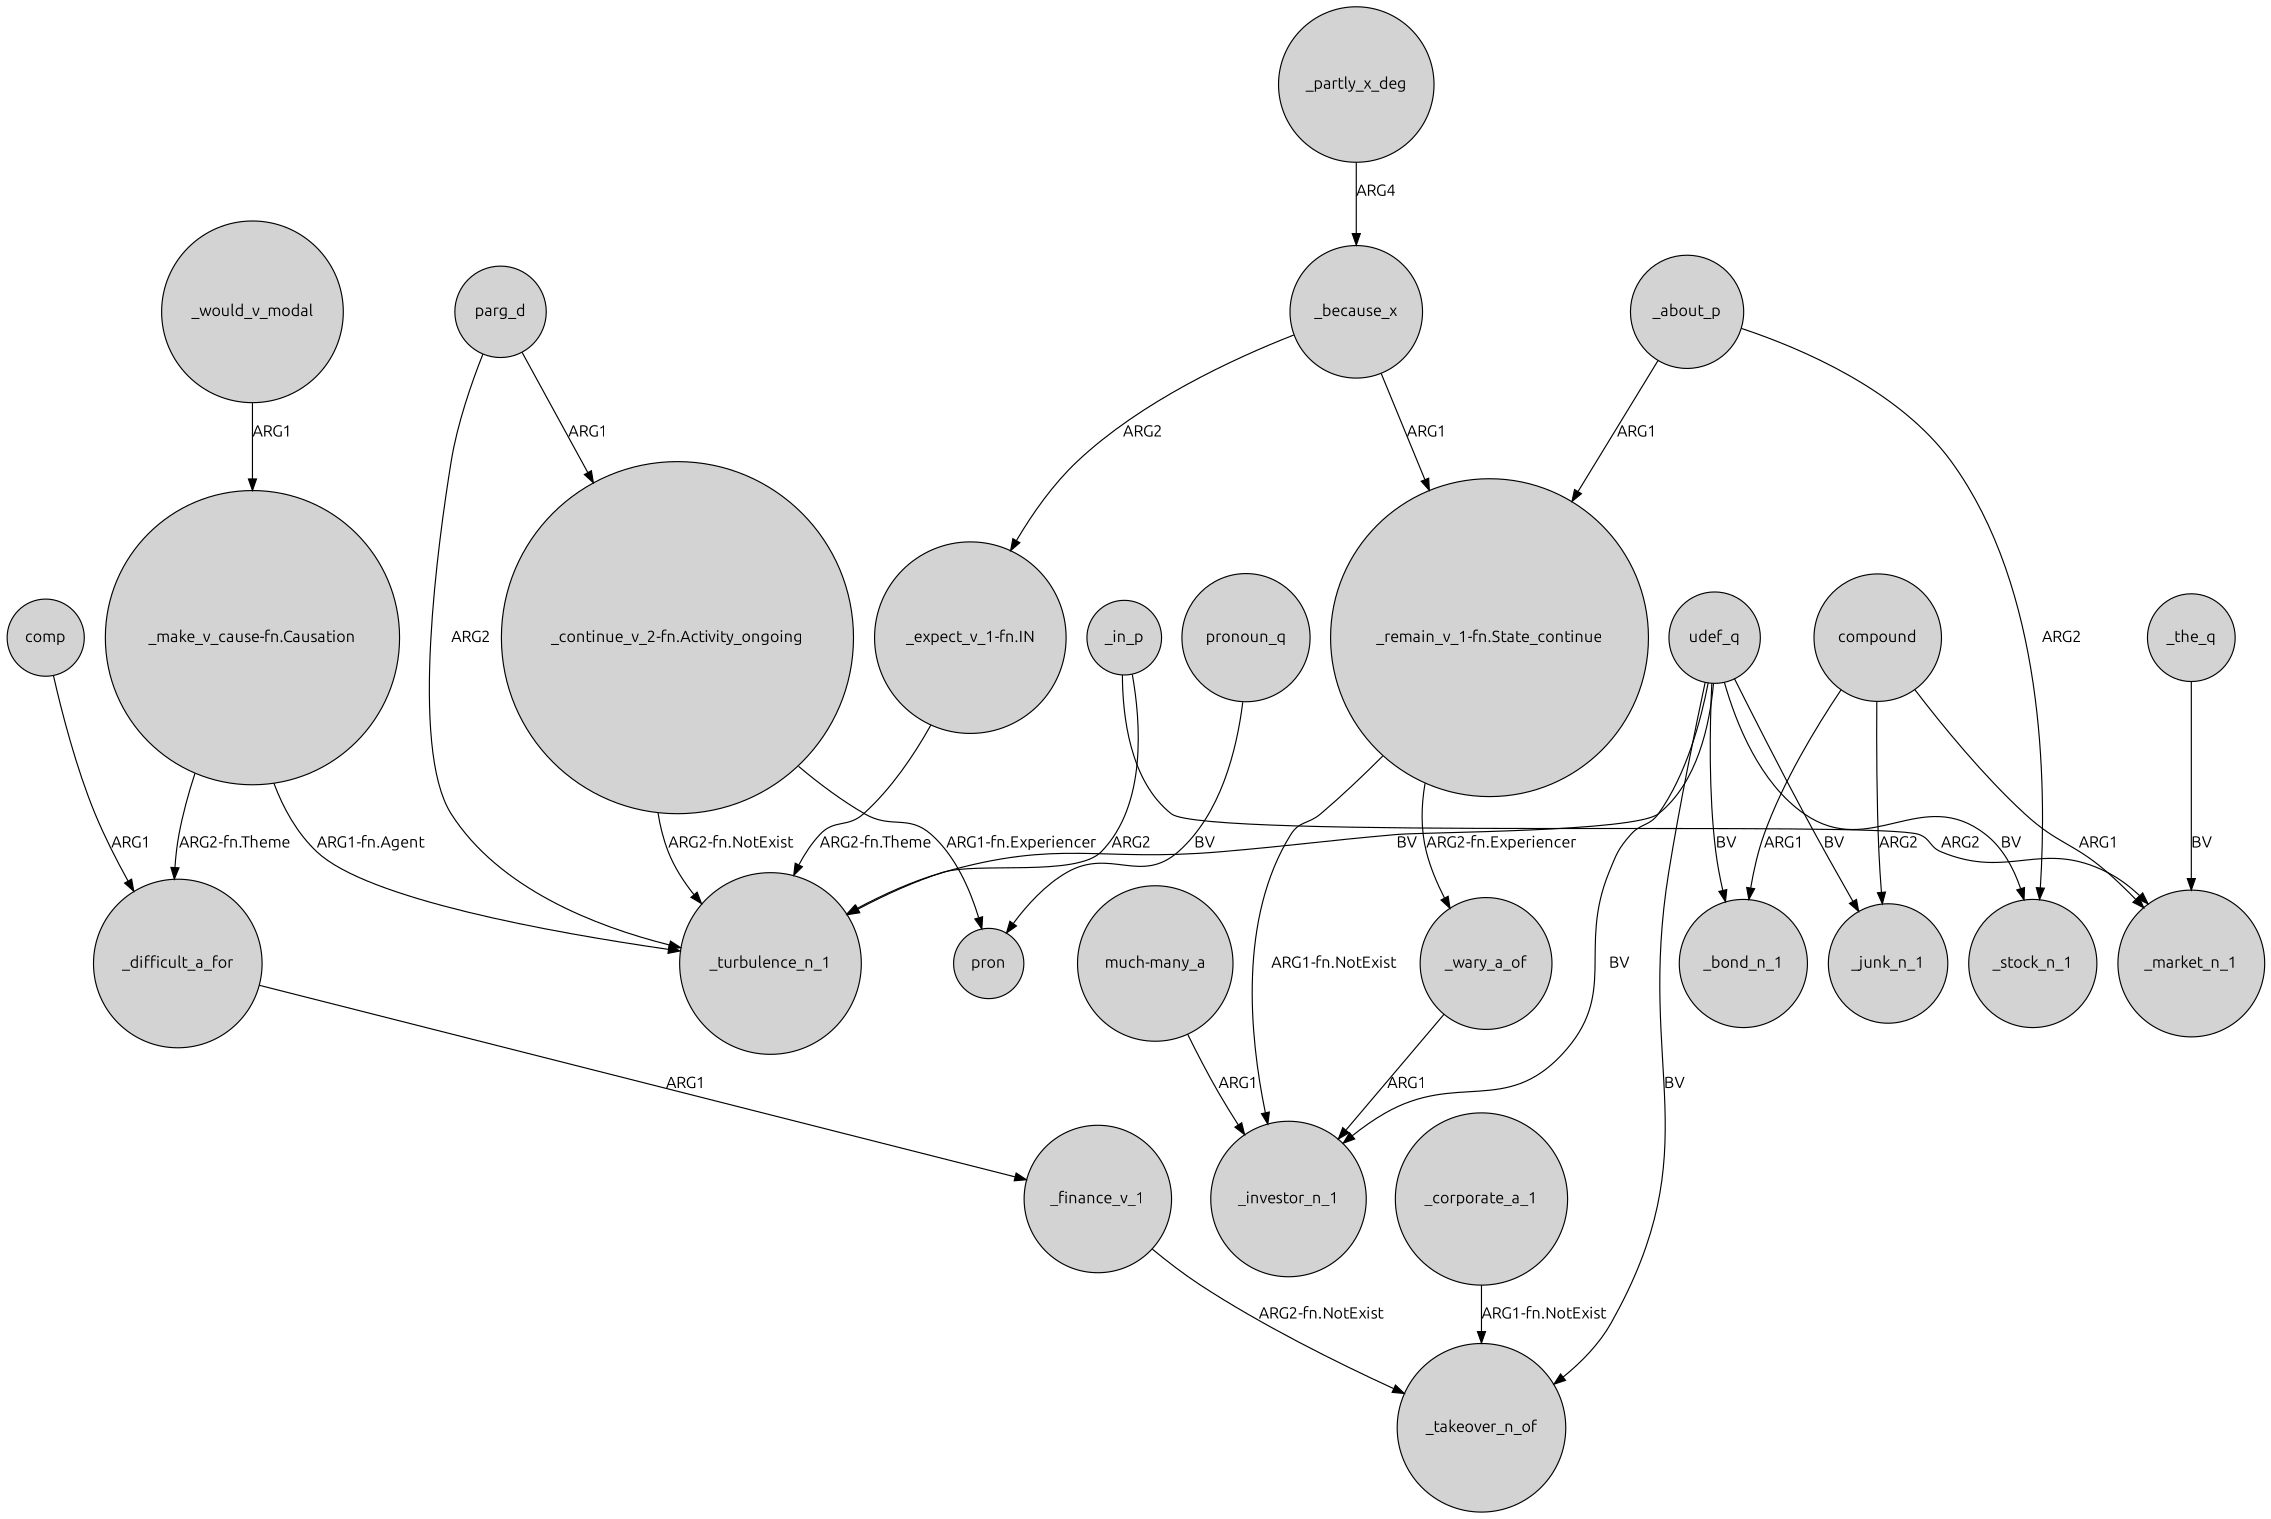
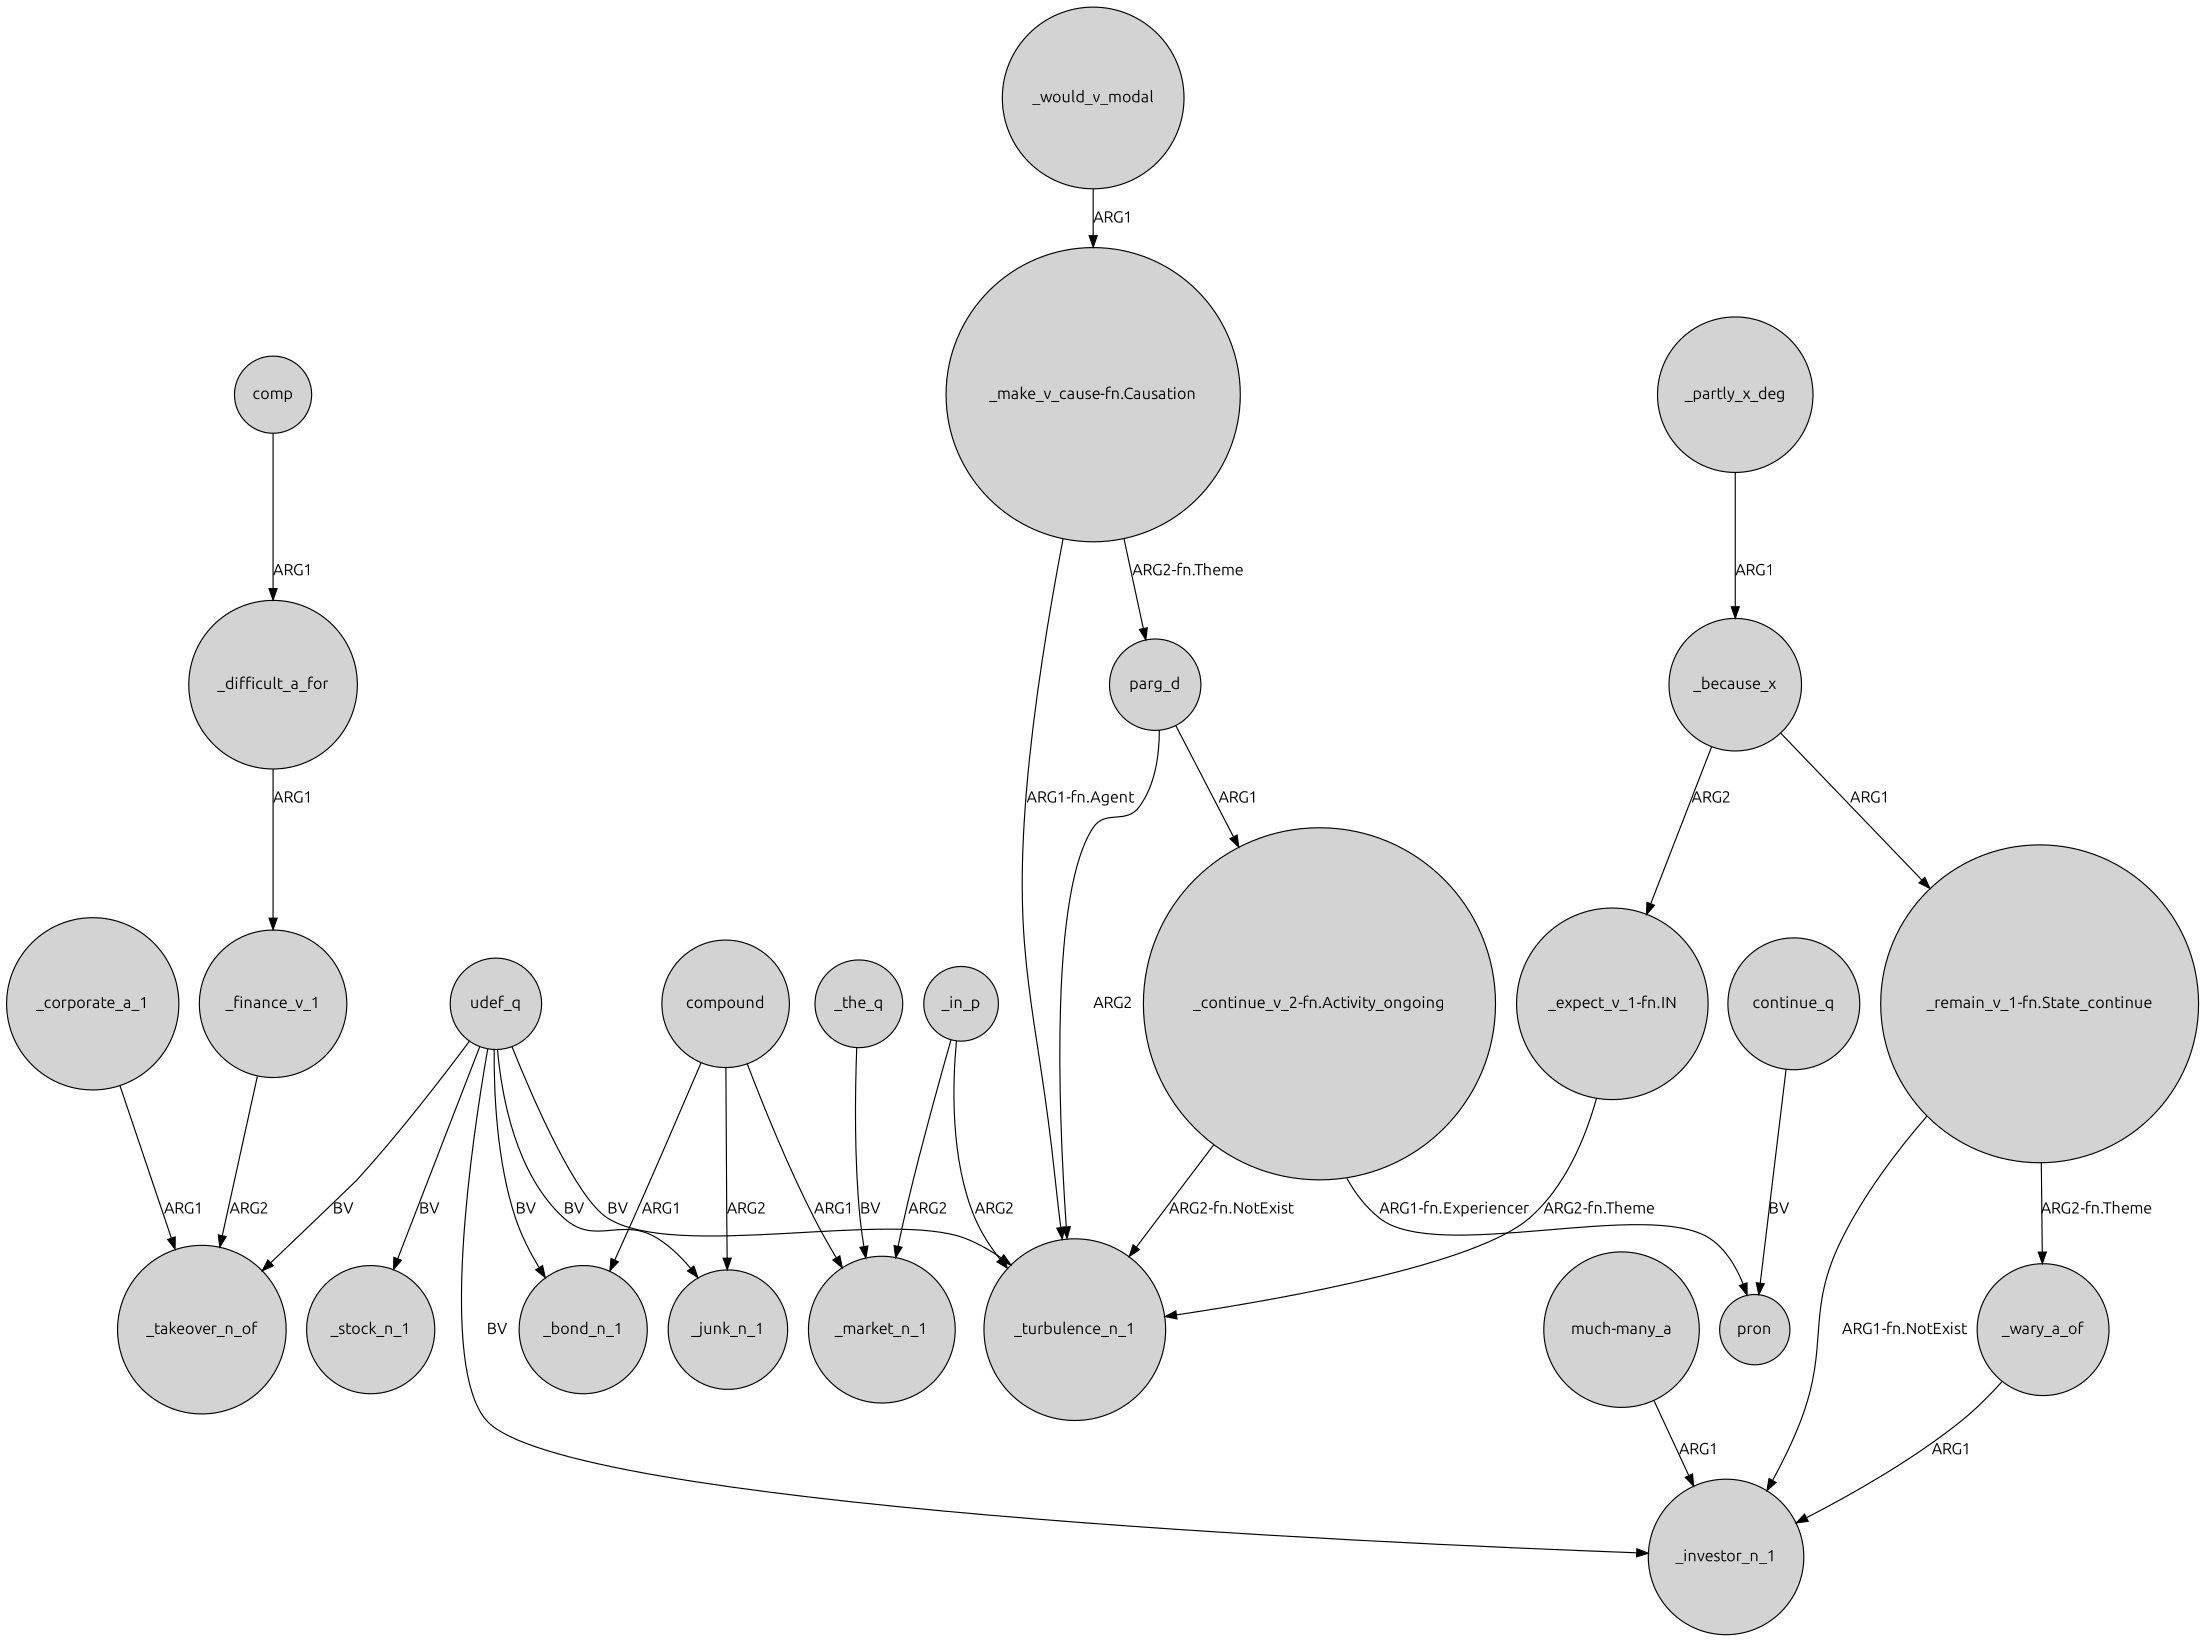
(1376, 191) -> (1755, 571)
(1687, 312) -> none
(1246, 638) -> (1794, 1004)
(182, 820) -> (1134, 584)
(1502, 843) -> (2096, 1209)
(1321, 1314) -> (250, 1209)
(1544, 1314) -> (184, 1209)
